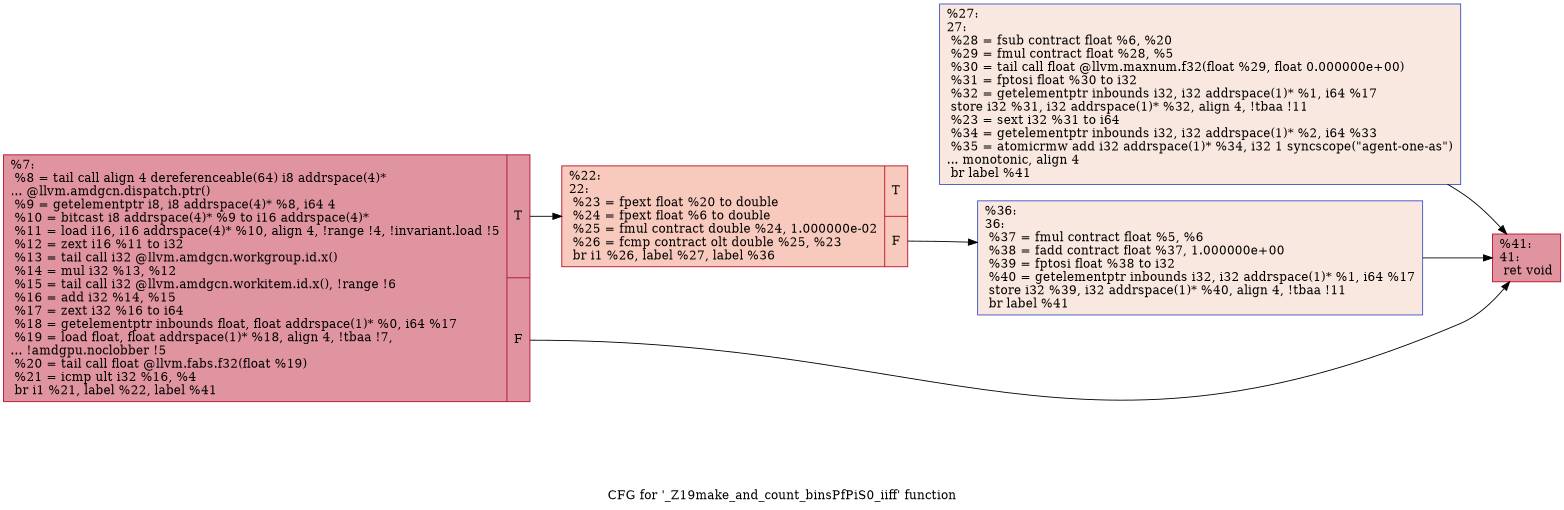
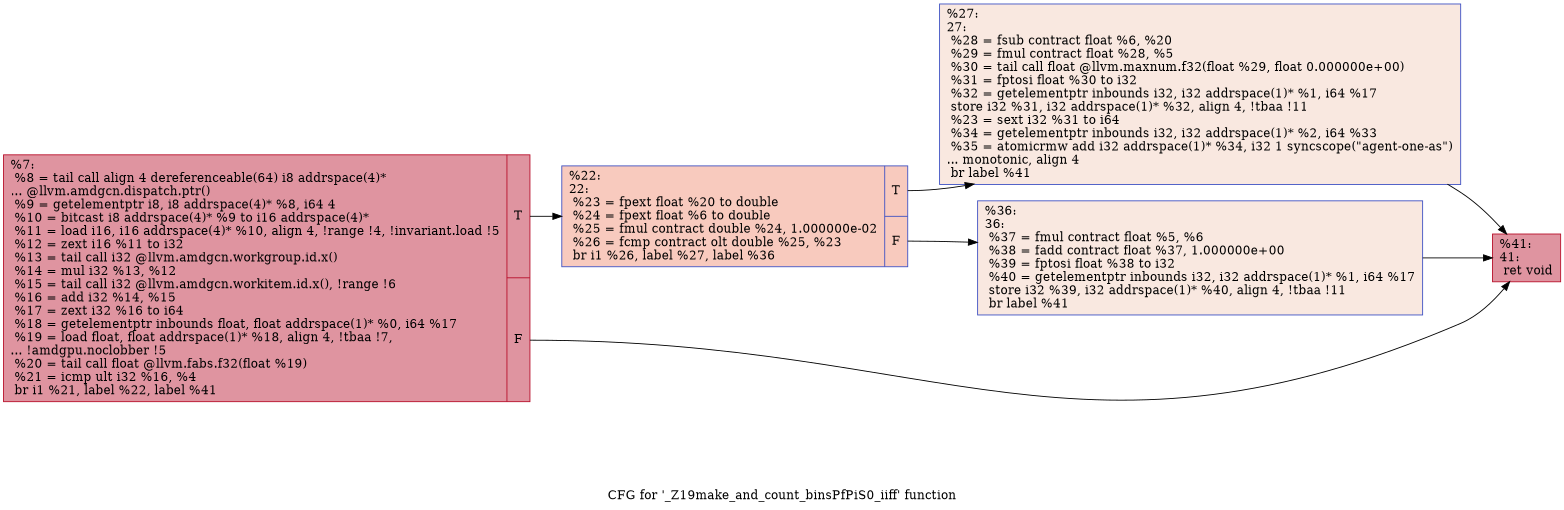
none -> (937, 189)
(735, 216) -> (735, 216)
